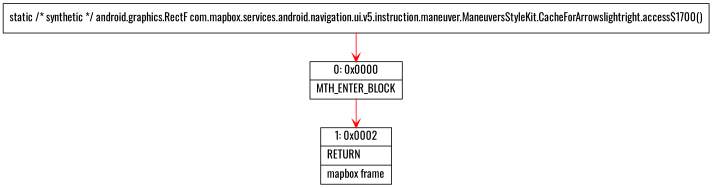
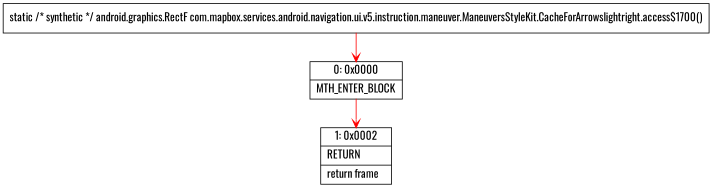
(356, 174) -> (353, 174)
